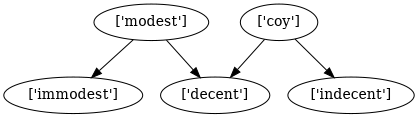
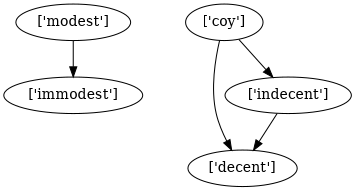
(180, 55) -> (268, 128)
